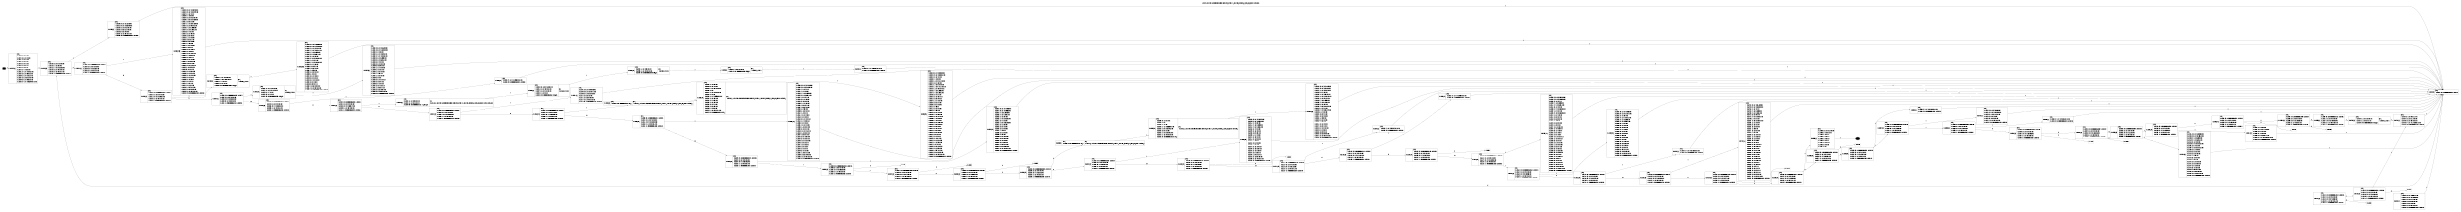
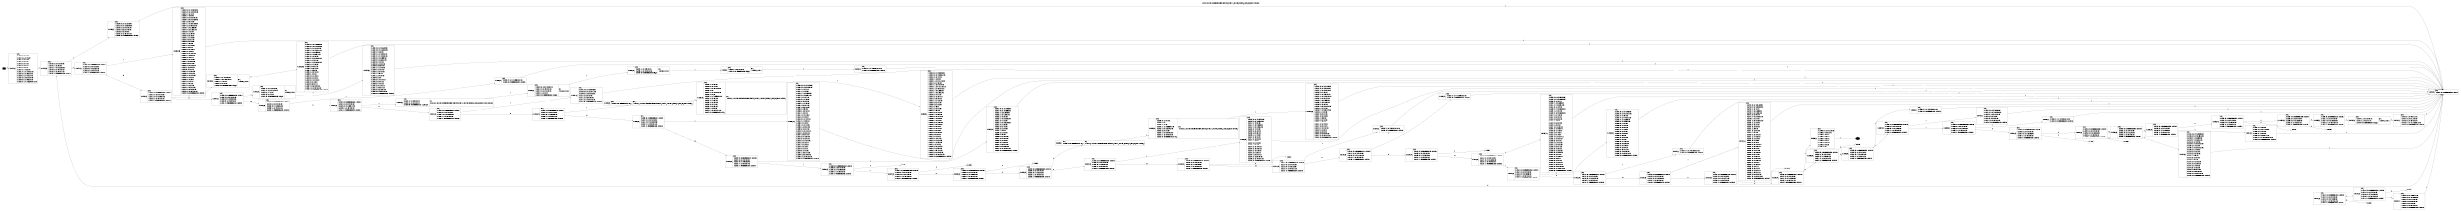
(2389, 158) -> (2389, 198)
